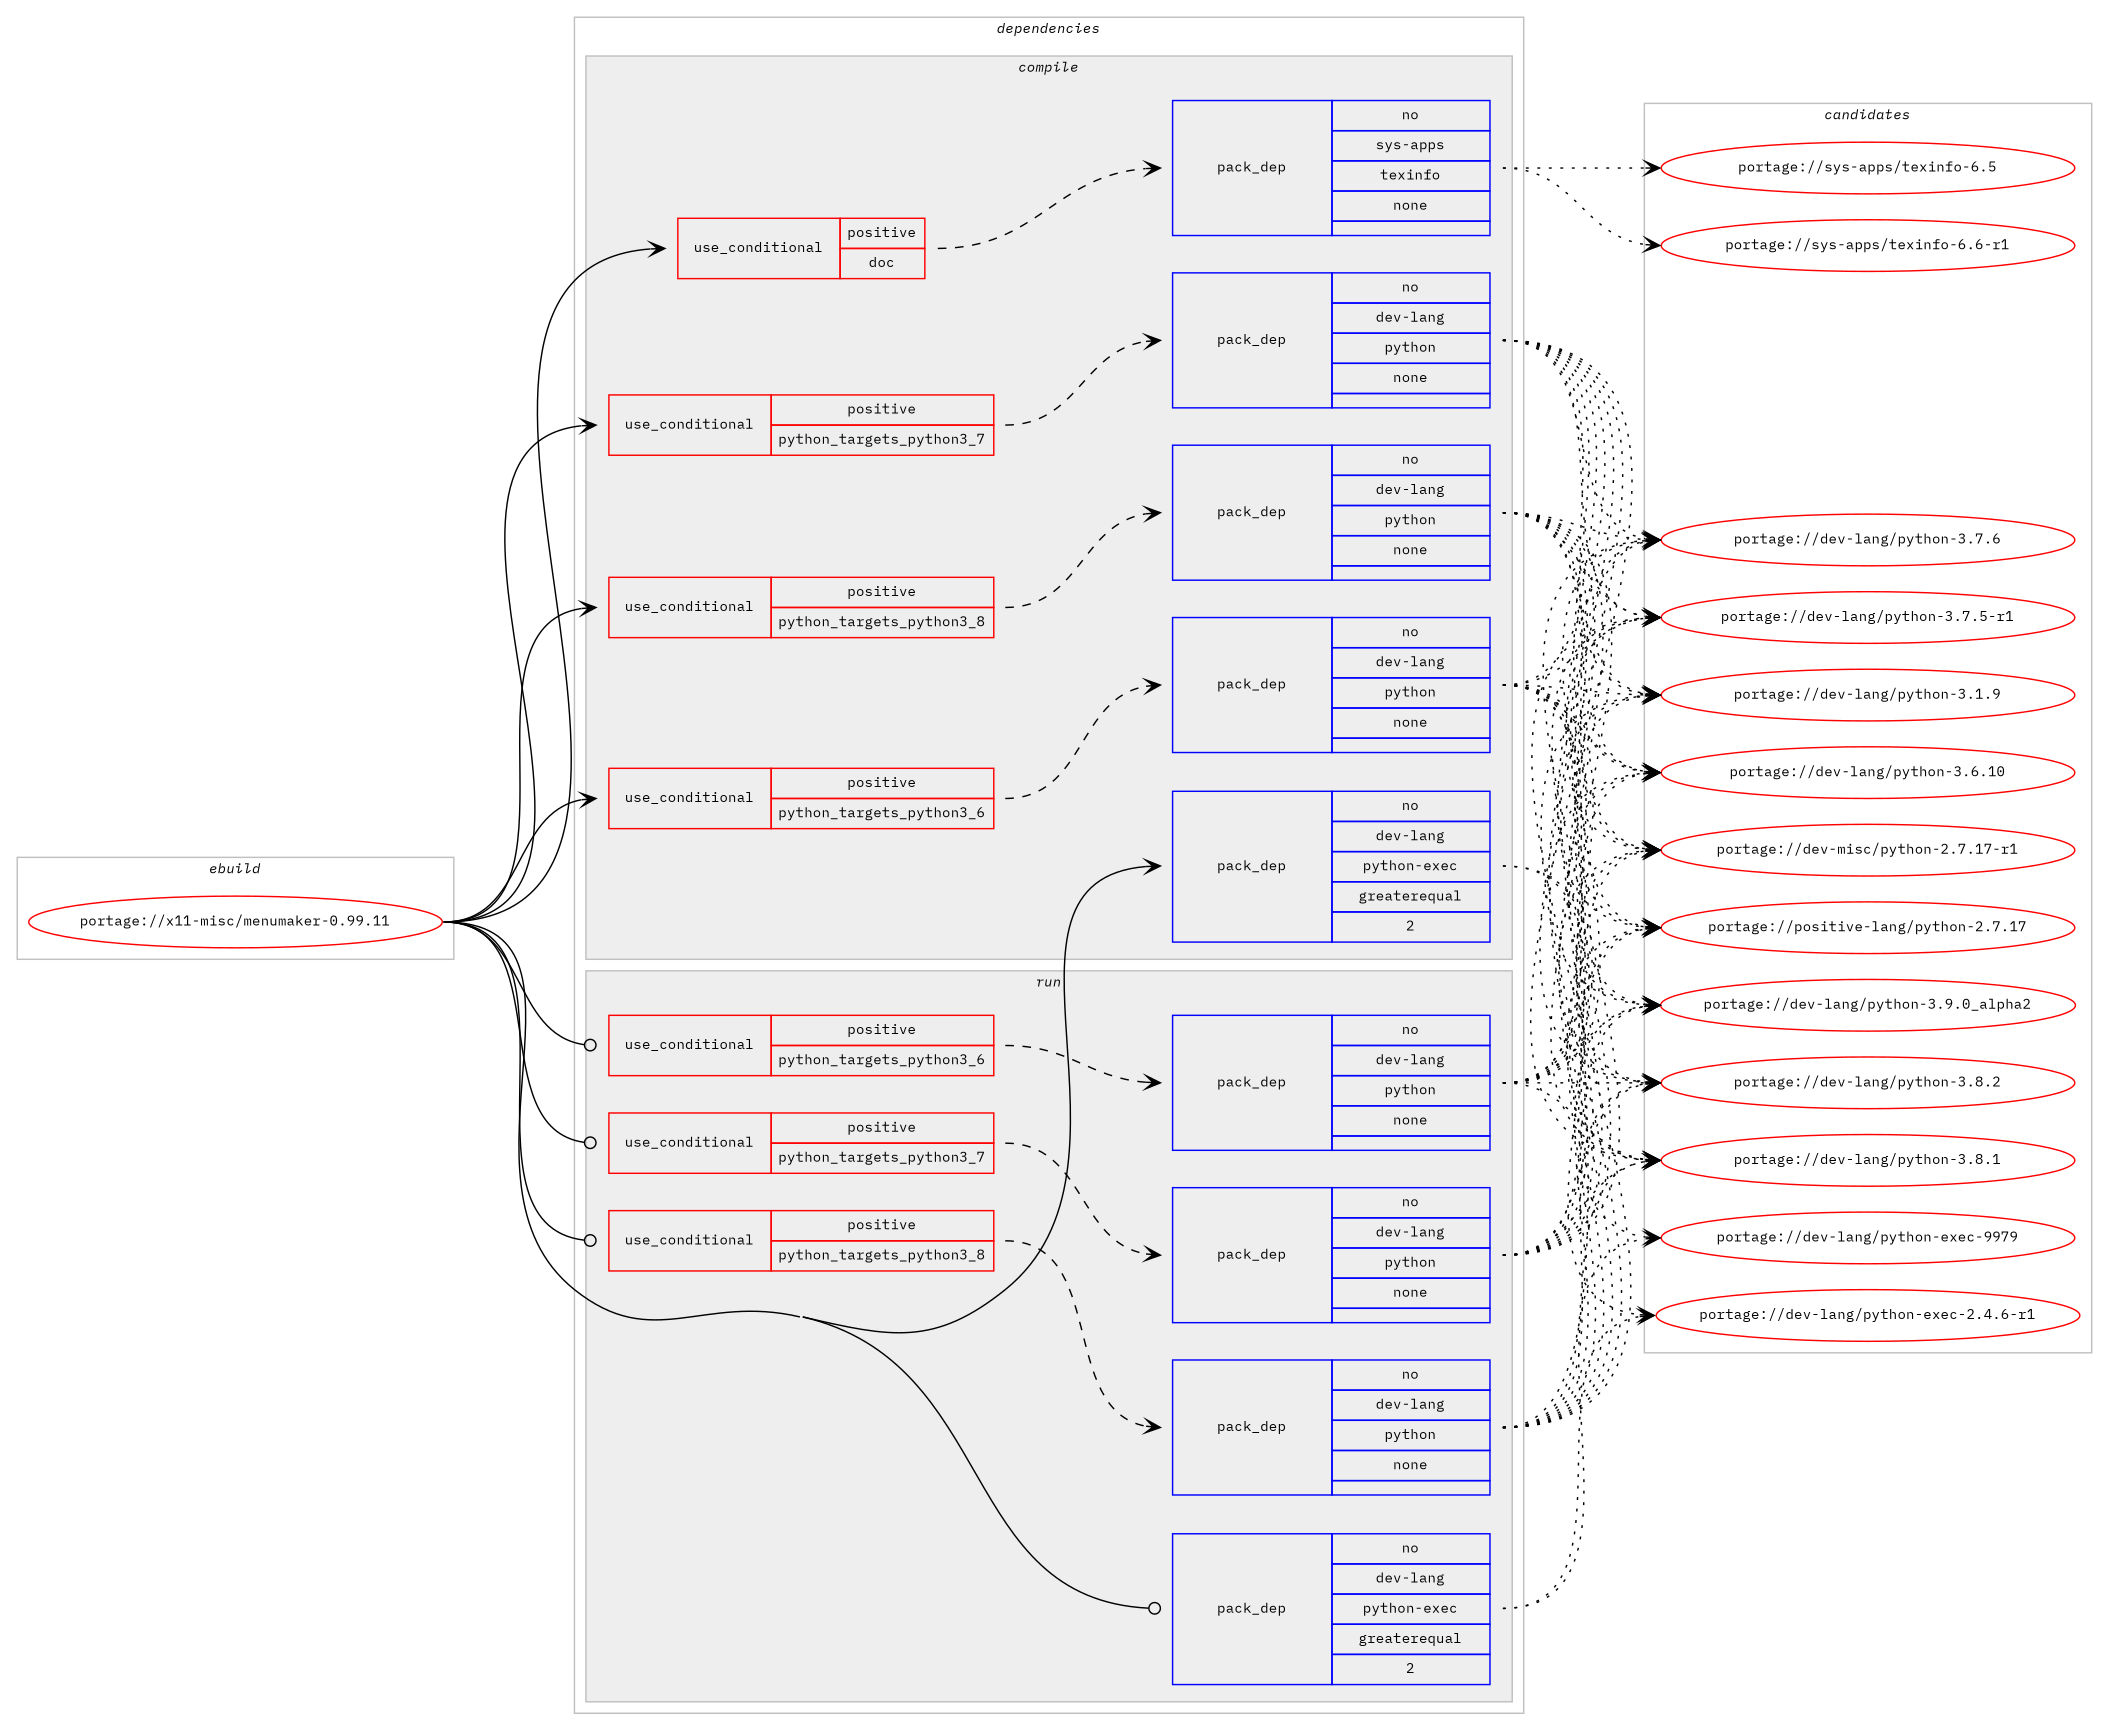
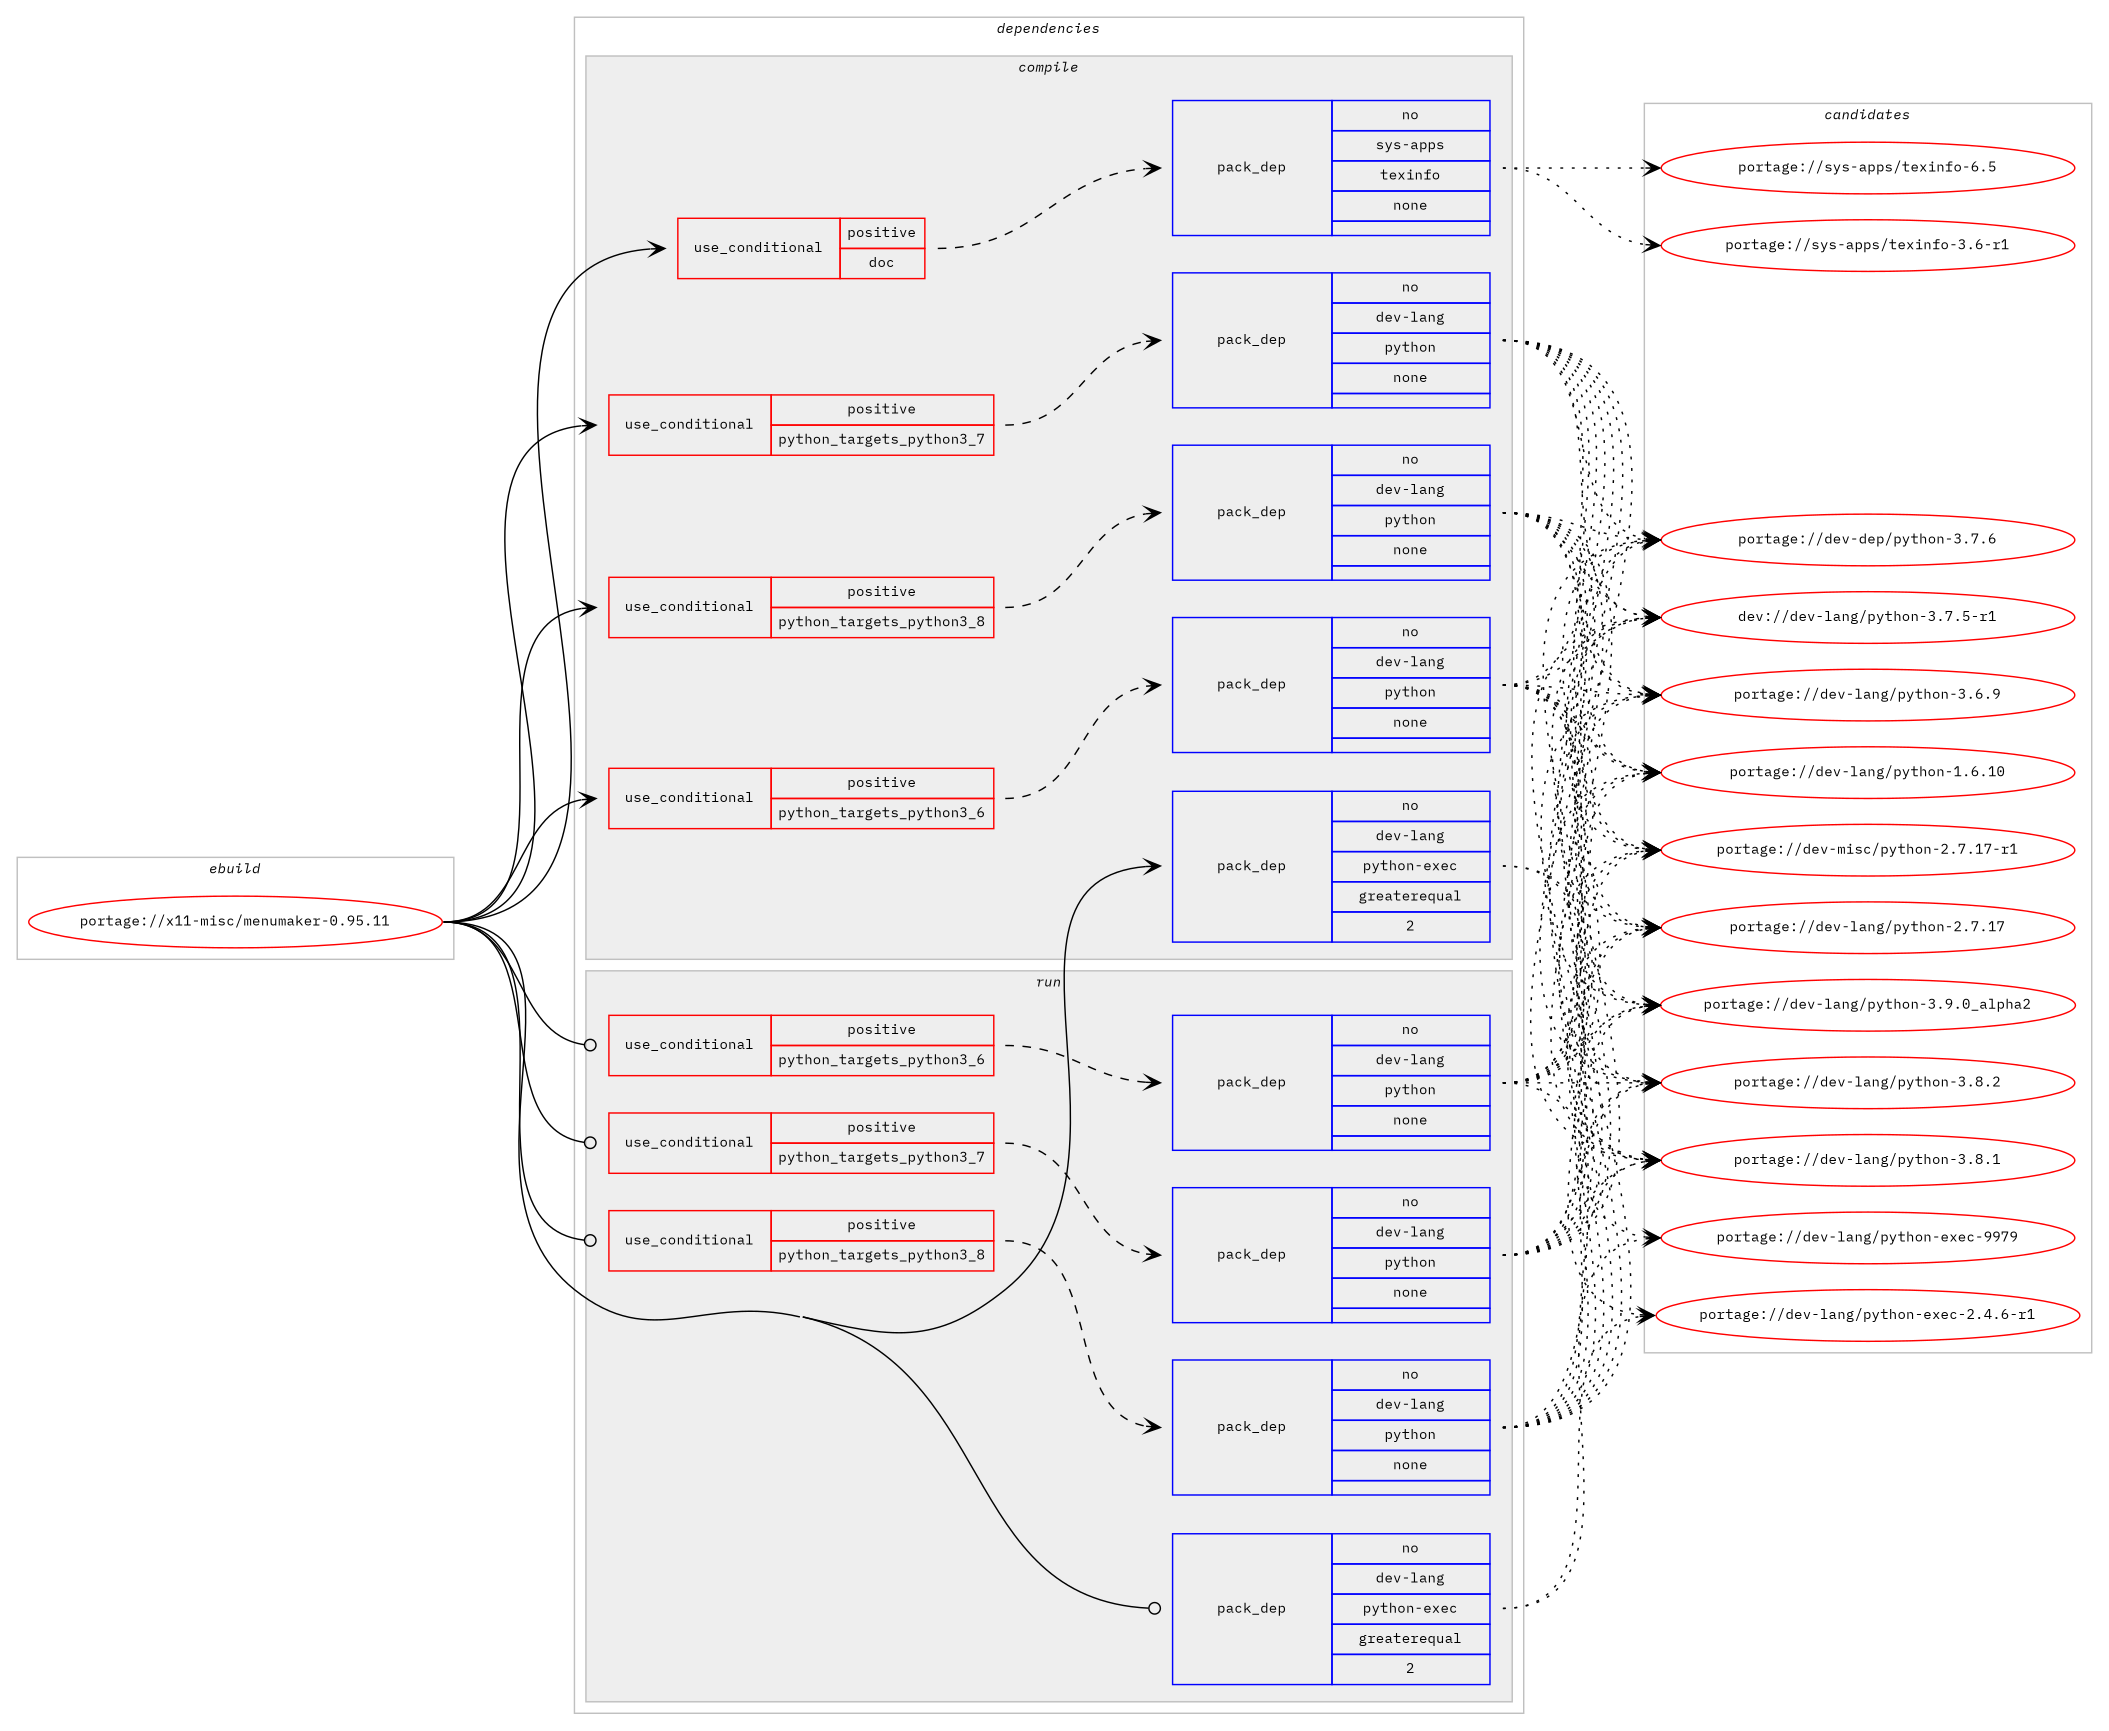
(1868, 246) -> (1868, 246)
(1868, 540) -> (1868, 540)
(1868, 618) -> (1868, 618)
(1868, 695) -> (1868, 695)
(1868, 773) -> (1868, 773)
(236, 922) -> (236, 922)
(1868, 928) -> (1868, 928)
